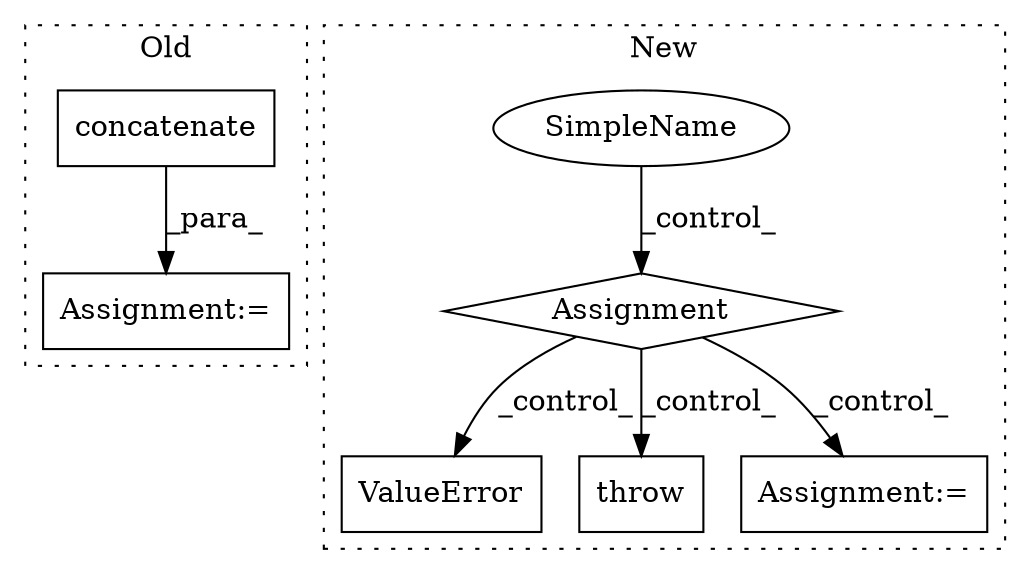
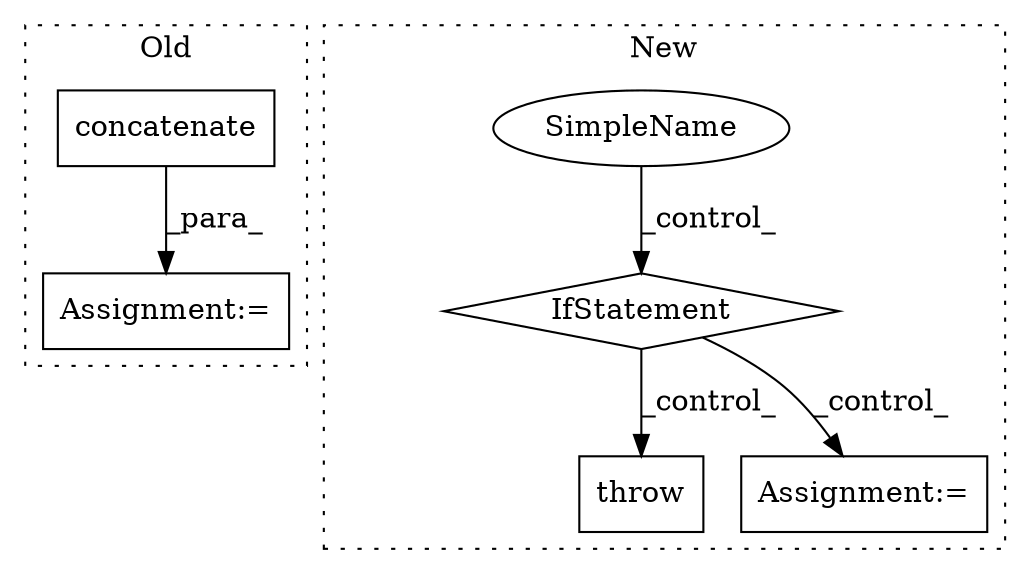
(641, 311) -> (641, 311)
(442, 494) -> none
